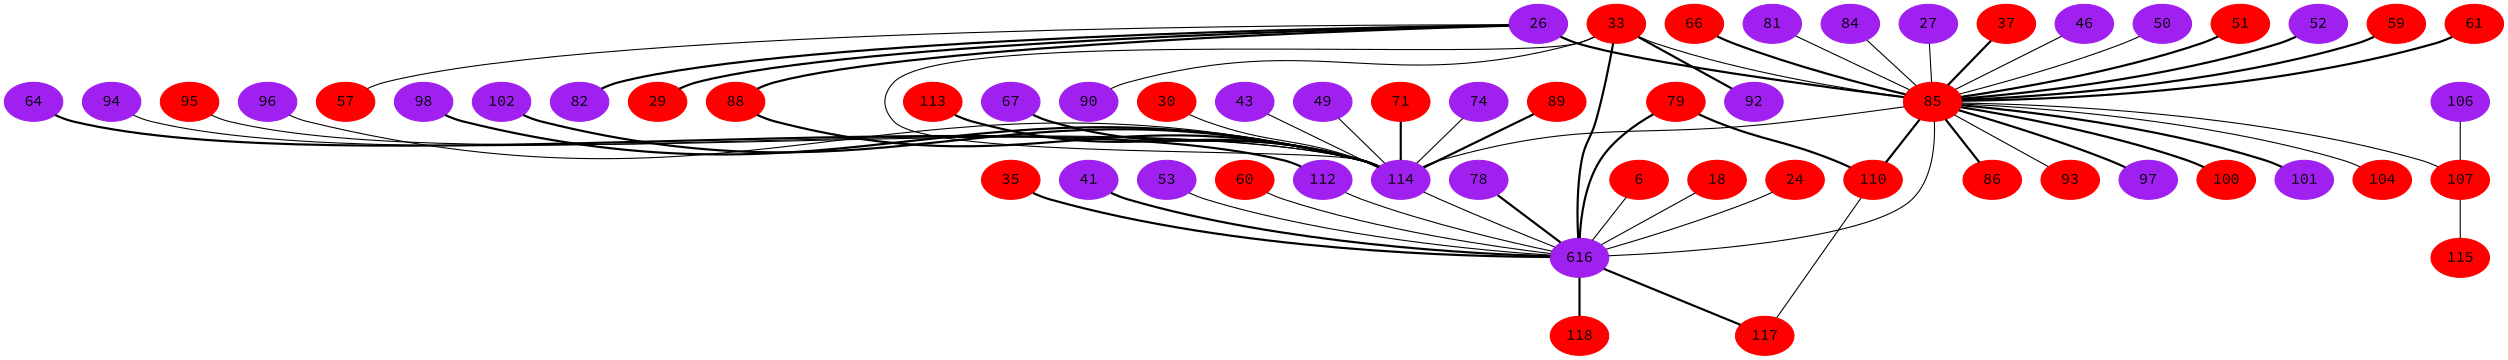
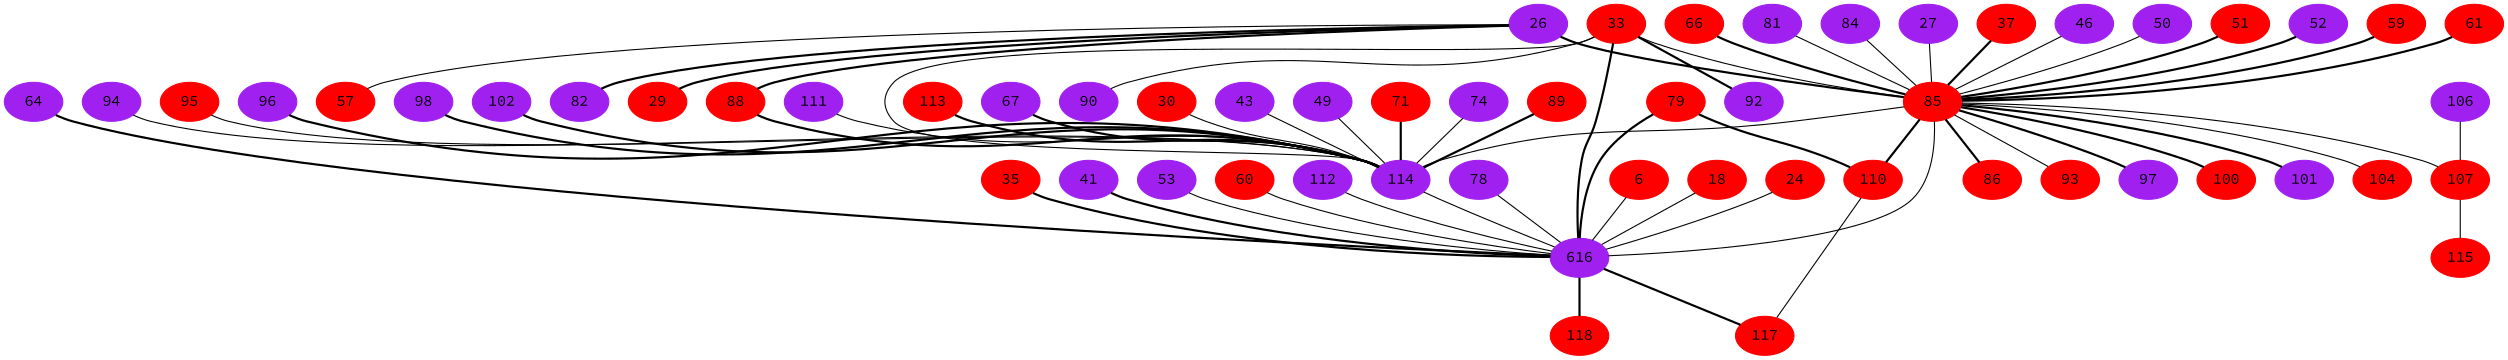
none -> (814, 102)
(943, 129) -> (943, 129)
(678, 141) -> (800, 211)
(1529, 219) -> (1529, 219)
